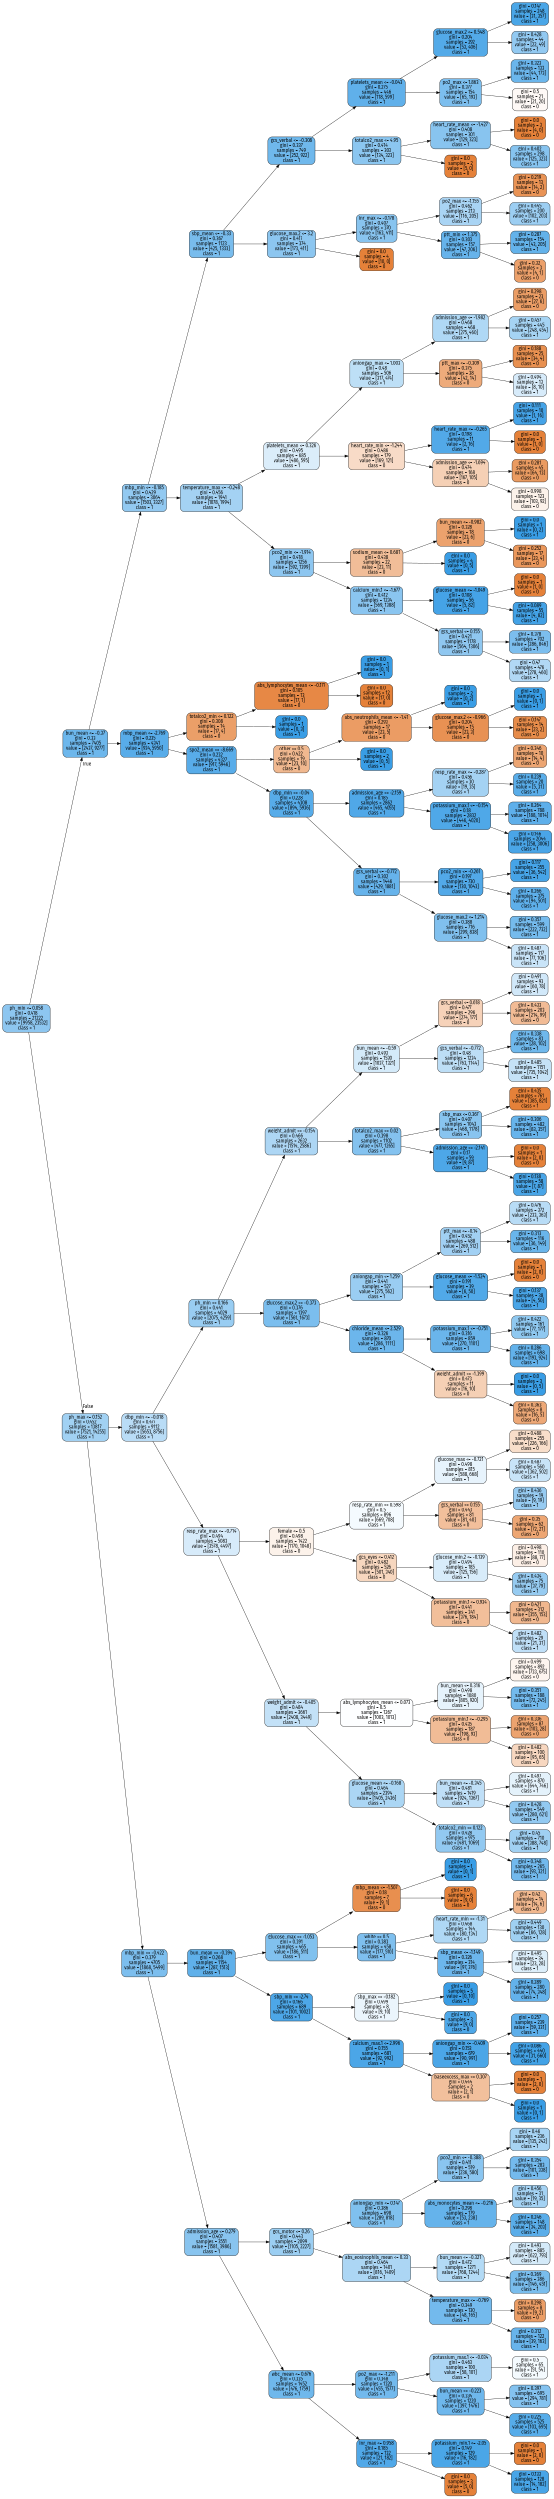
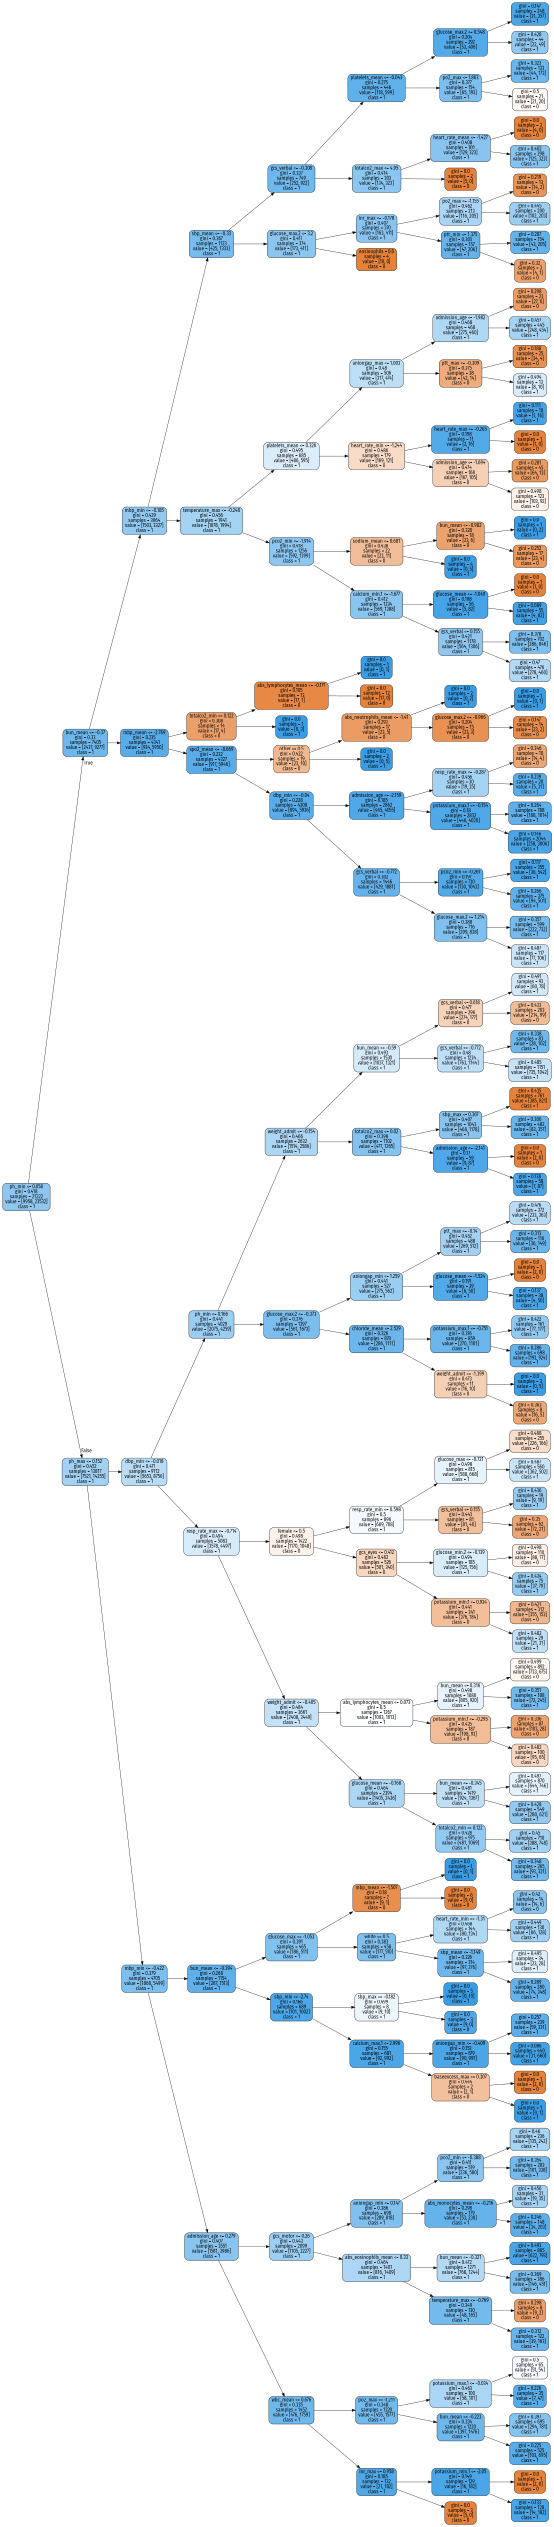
(377, 260) -> (377, 260)
(530, 499) -> (530, 499)
(530, 1902) -> (530, 1902)
(530, 2254) -> (530, 2254)
none -> (530, 2396)
